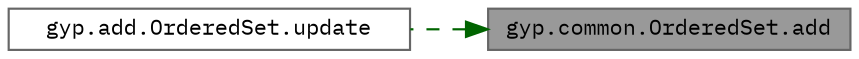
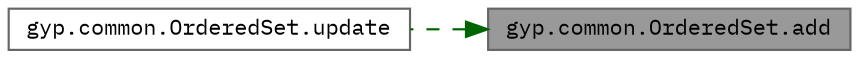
(209, 29) -> (209, 29)
